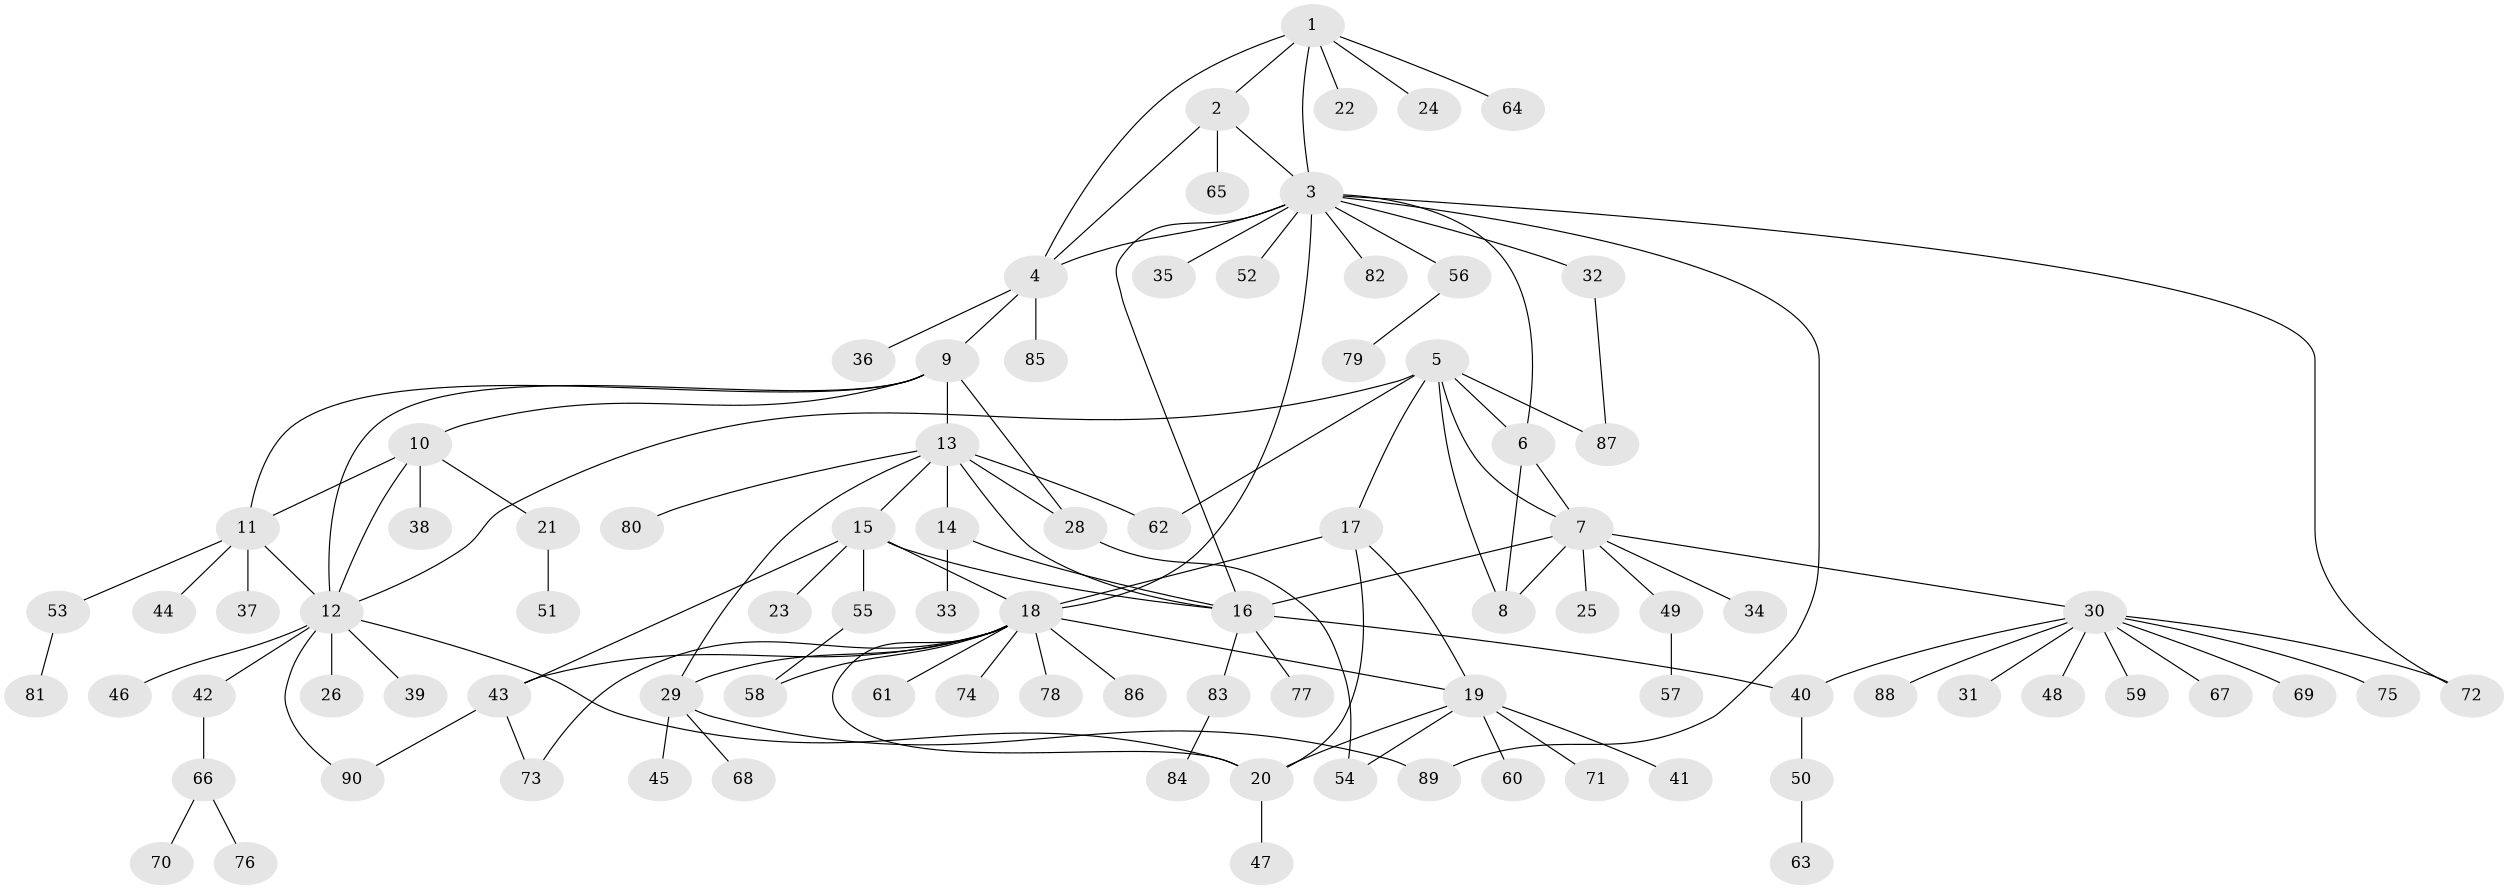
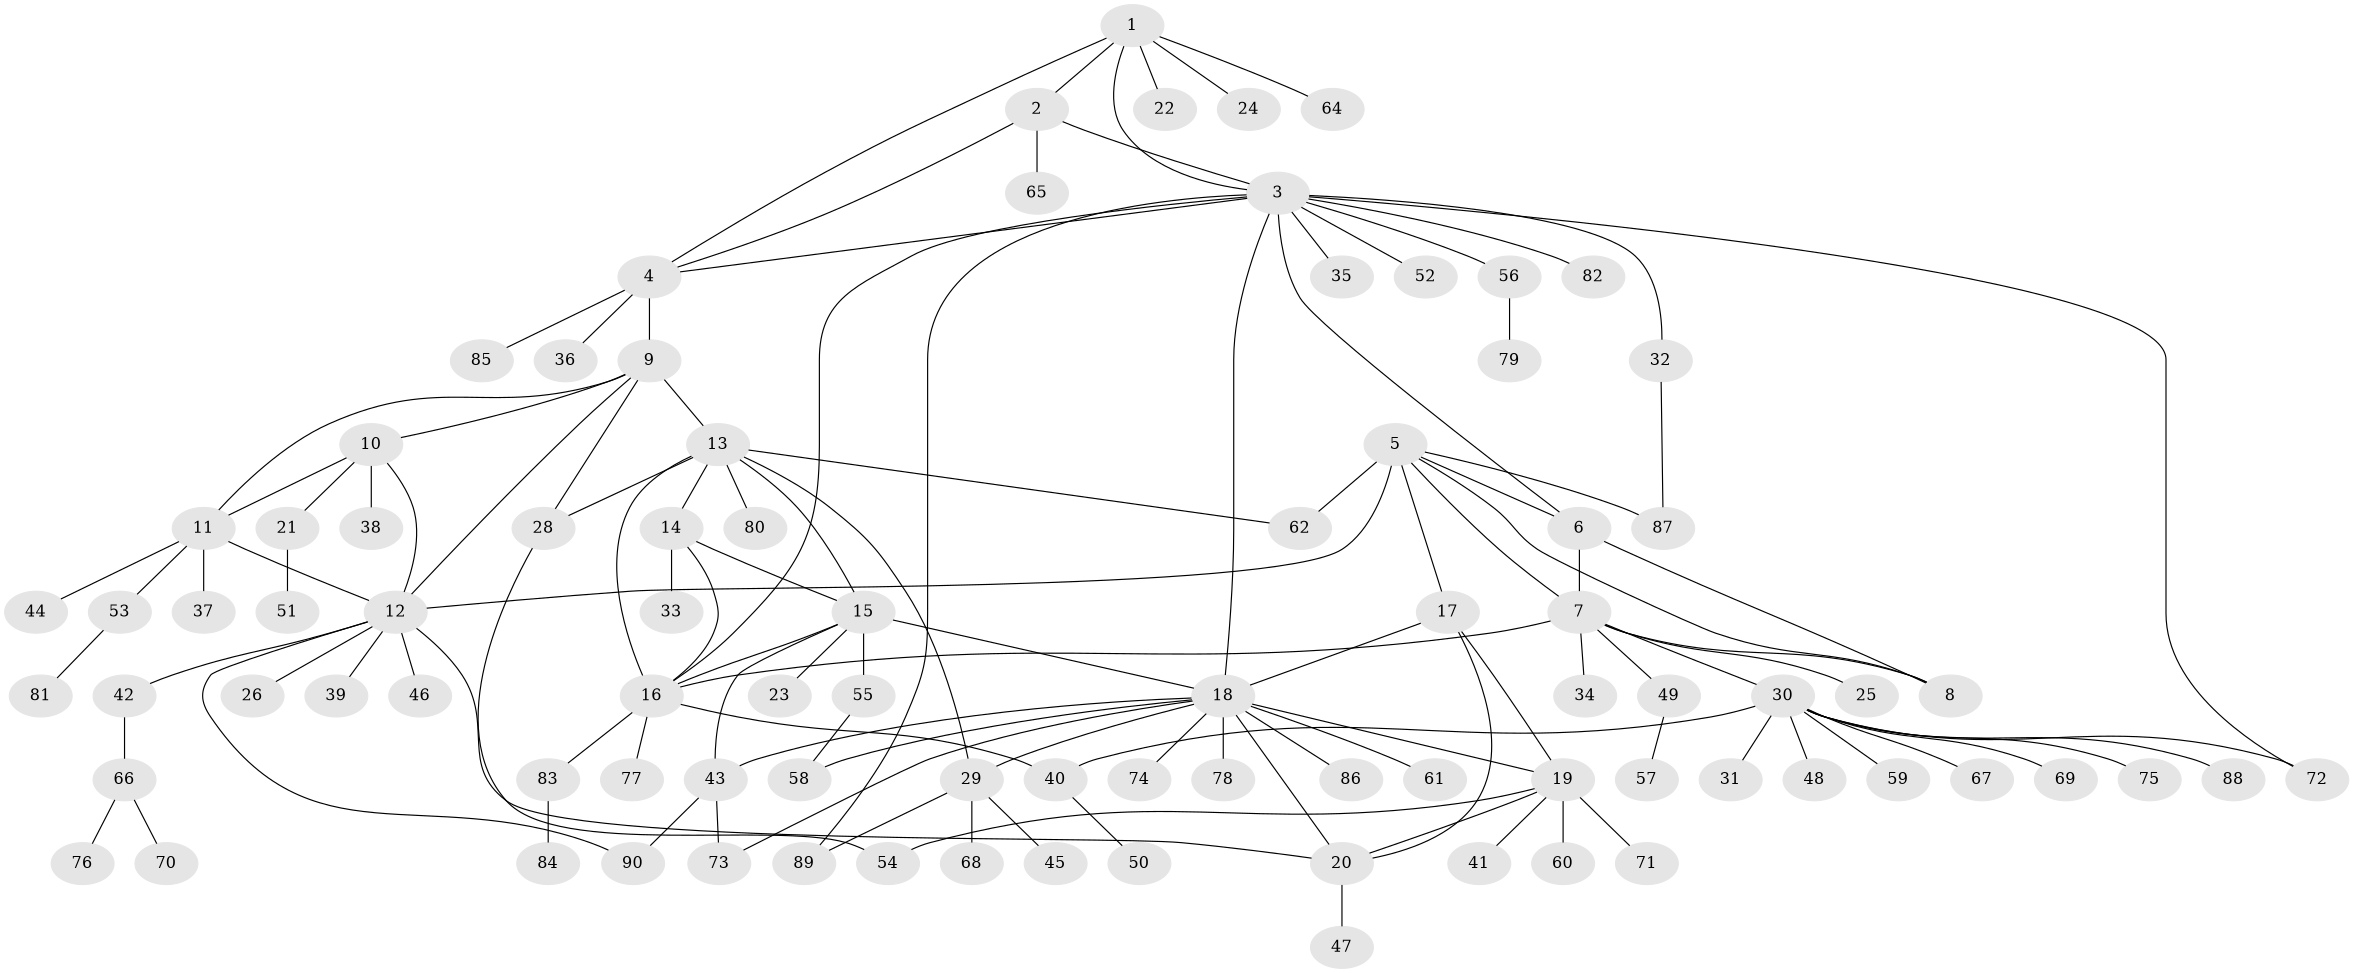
none -> (766, 572)
(1802, 864) -> none
